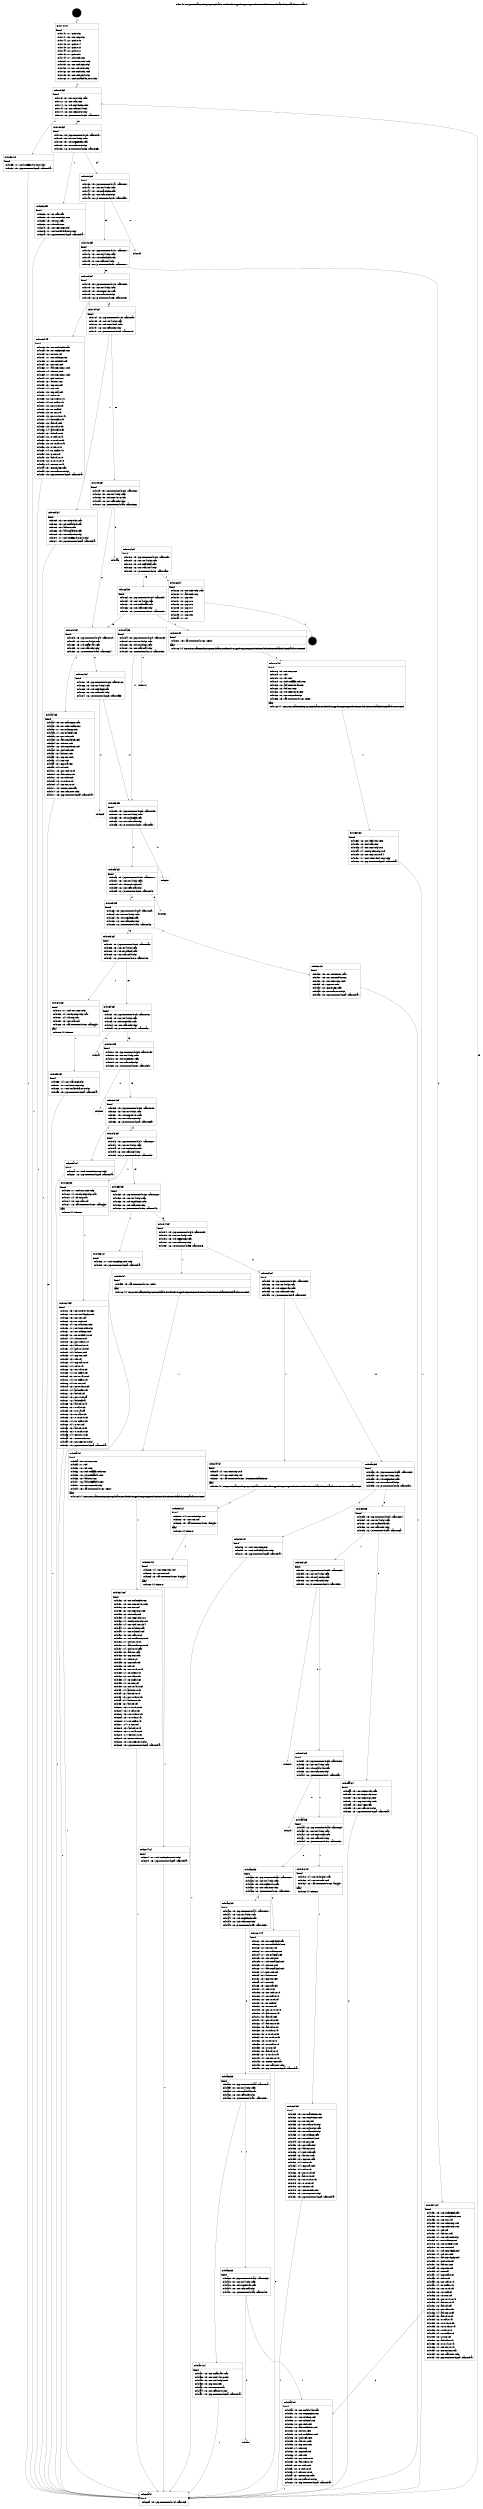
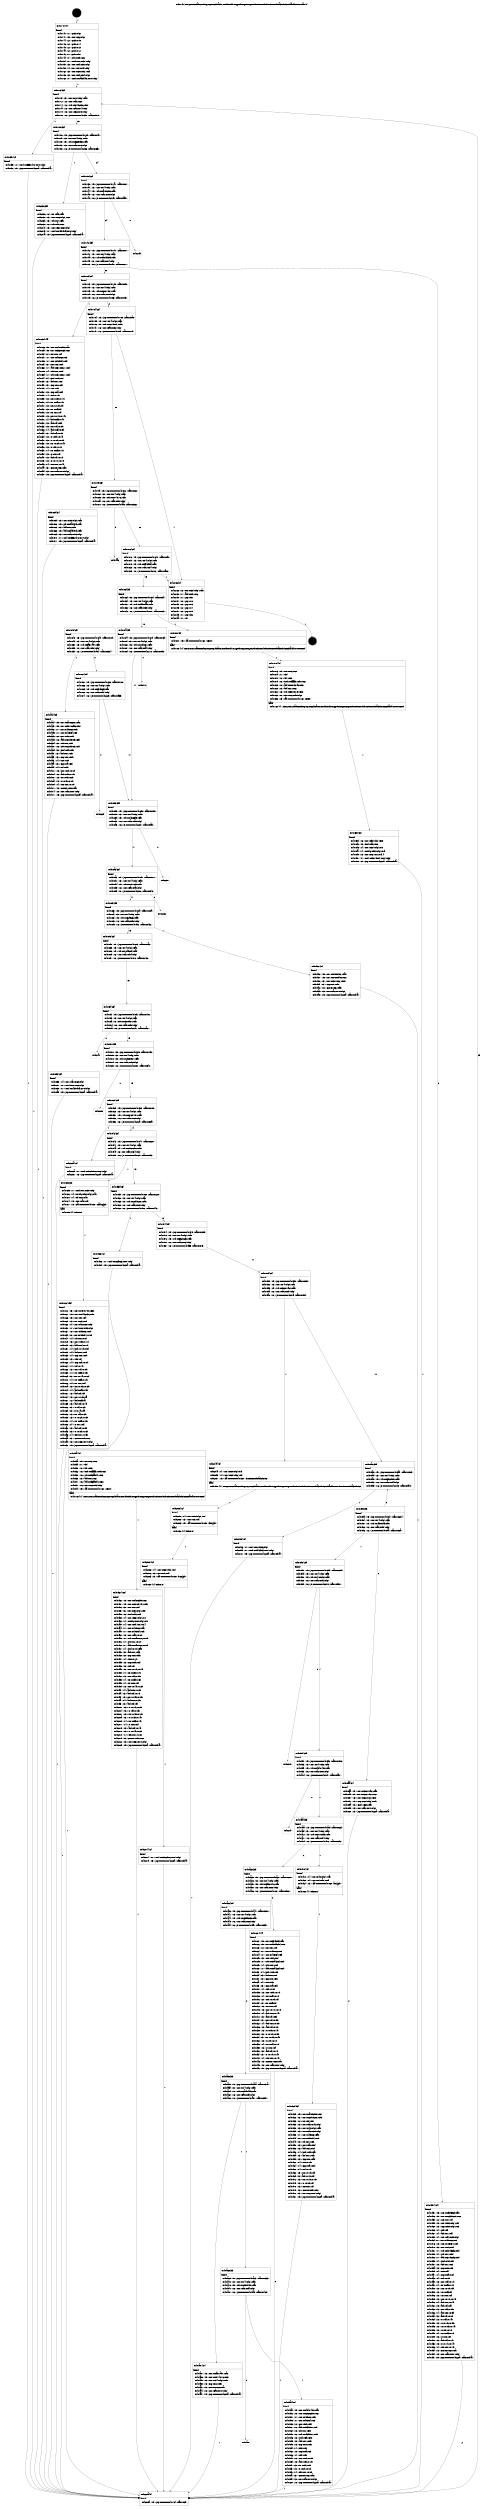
(95, 422) -> (151, 456)
(102, 567) -> (130, 527)
(116, 621) -> (142, 620)
(75, 1018) -> none
(48, 1285) -> (48, 1285)
(182, 1285) -> none
(385, 1497) -> (386, 1498)
(257, 1897) -> none
(379, 2362) -> (376, 2495)
